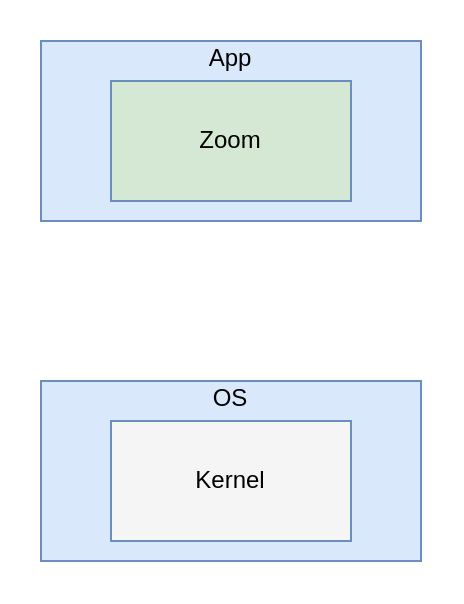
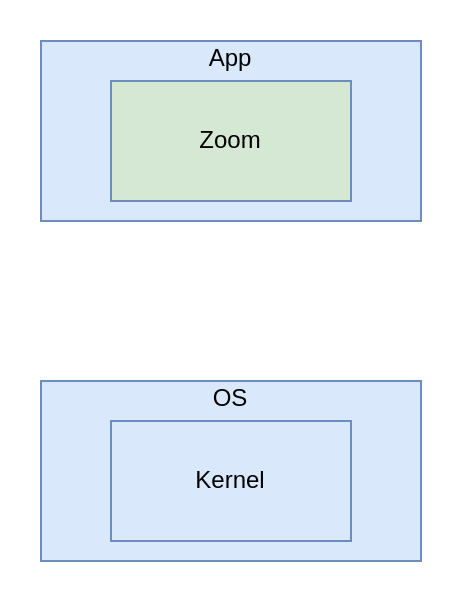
(231, 481) -> (231, 481)
